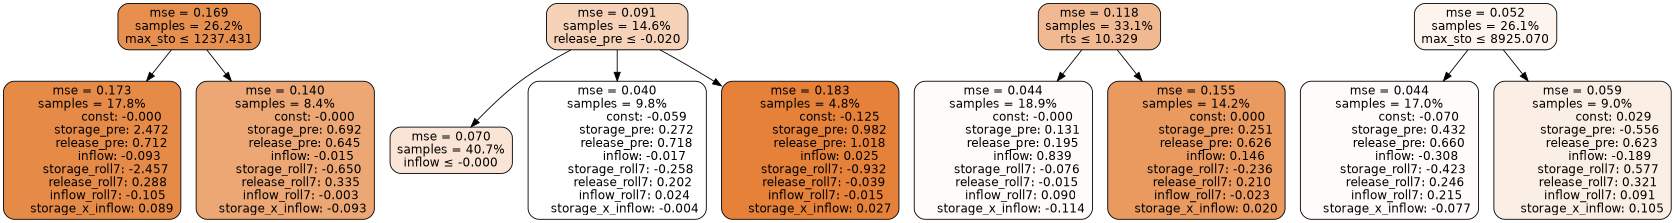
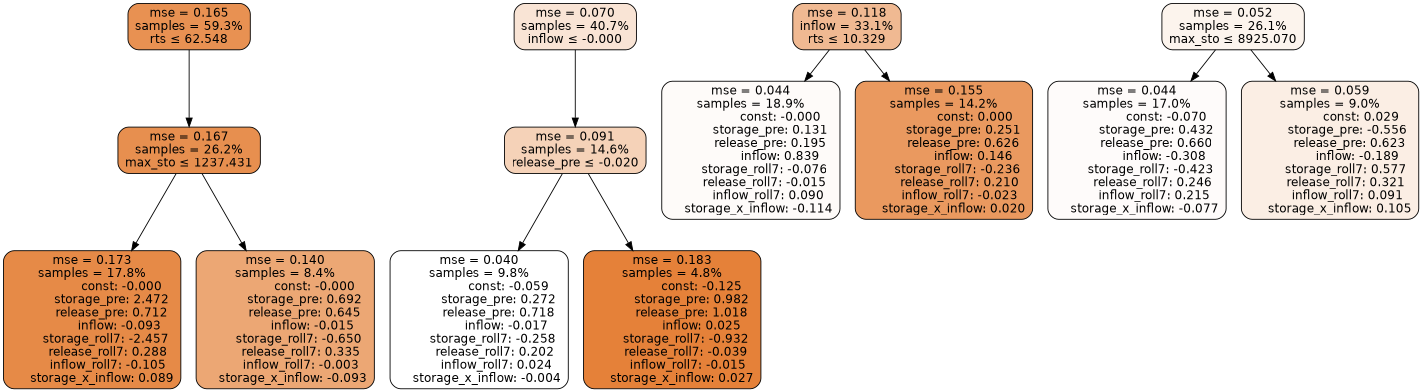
none -> (189, 27)
(189, 27) -> (189, 150)
(1099, 27) -> (847, 27)
(521, 81) -> (575, 84)
